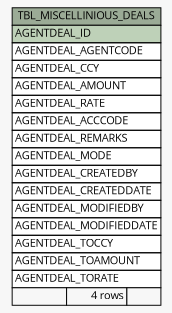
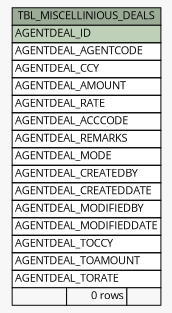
(107, 296) -> (107, 296)
